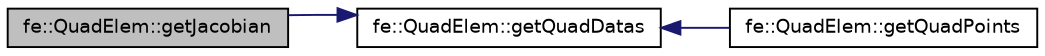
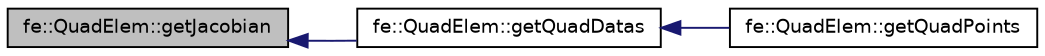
(313, 15) -> (332, 41)
